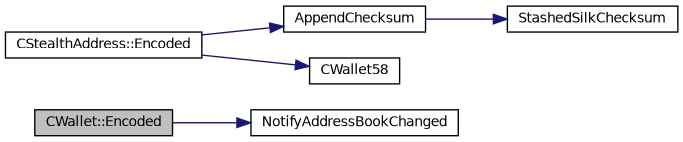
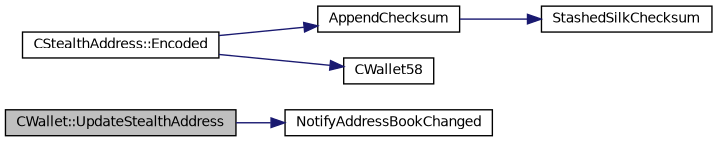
(104, 123) -> (121, 123)
